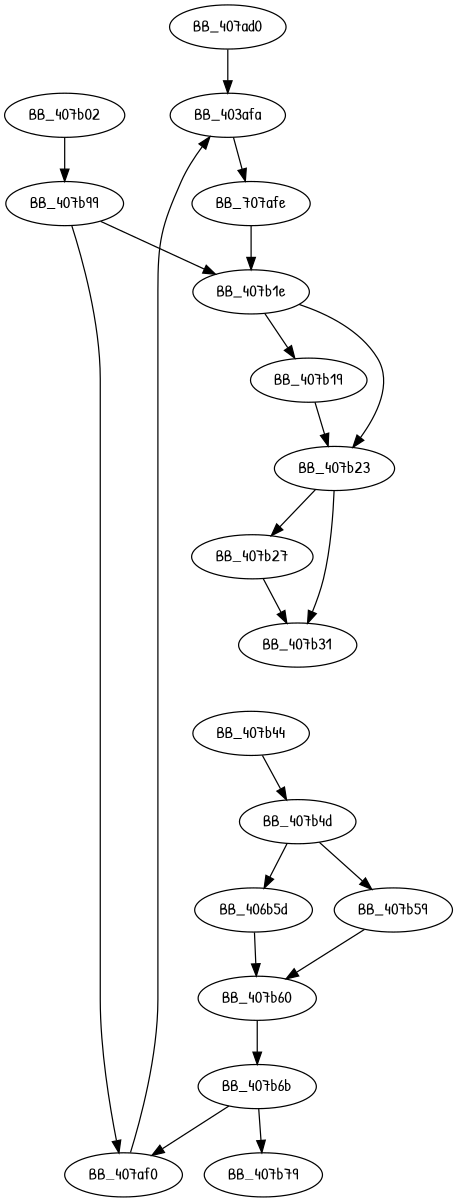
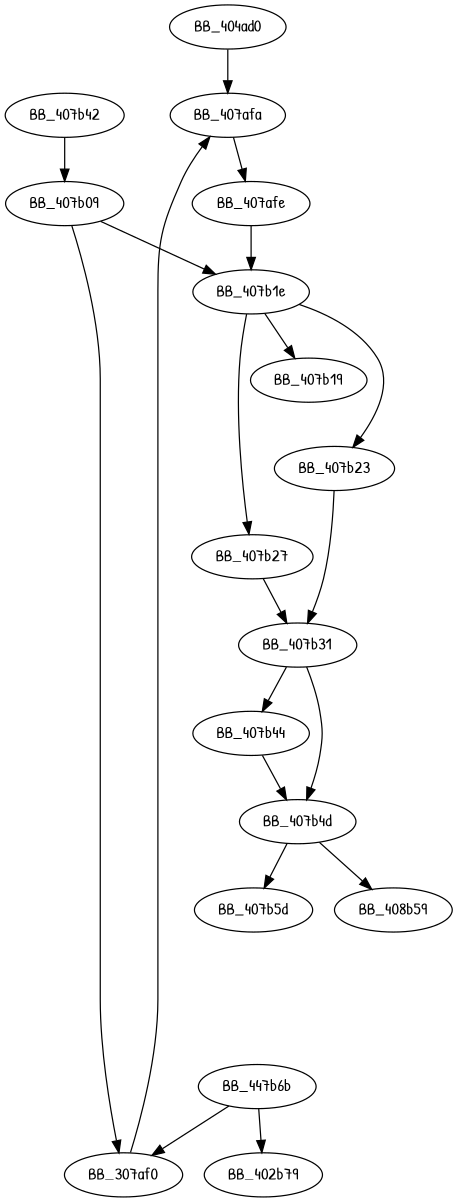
(228, 27) -> (228, 27)
(65, 115) -> (65, 115)
(228, 115) -> (228, 115)
(65, 204) -> (65, 204)
(251, 204) -> (251, 204)
(320, 418) -> none
(298, 508) -> (239, 418)
none -> (277, 684)
none -> (322, 727)
(254, 910) -> (254, 910)
(393, 910) -> (393, 910)
(257, 998) -> none
(257, 1087) -> (257, 1087)
(124, 1175) -> (124, 1175)
(263, 1175) -> (263, 1175)
